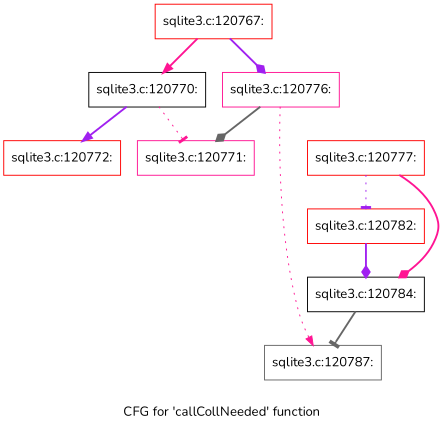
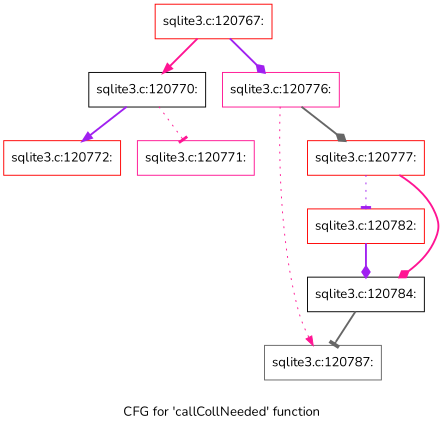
(243, 120) -> (319, 120)
